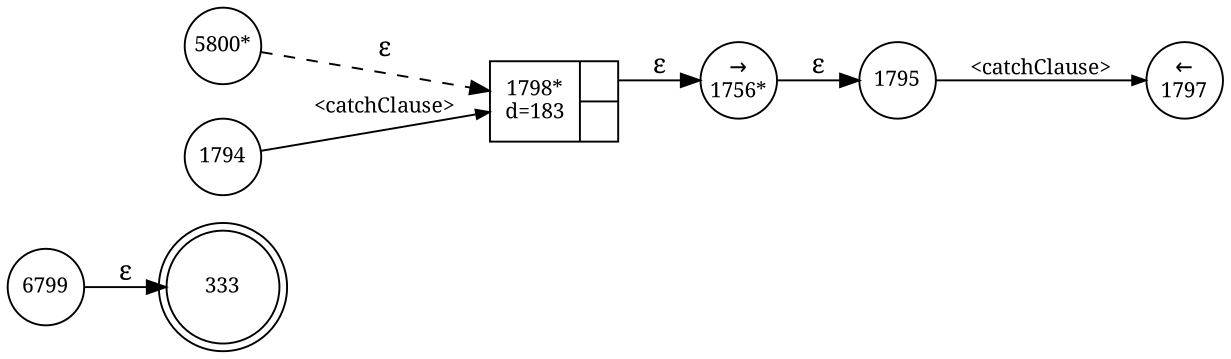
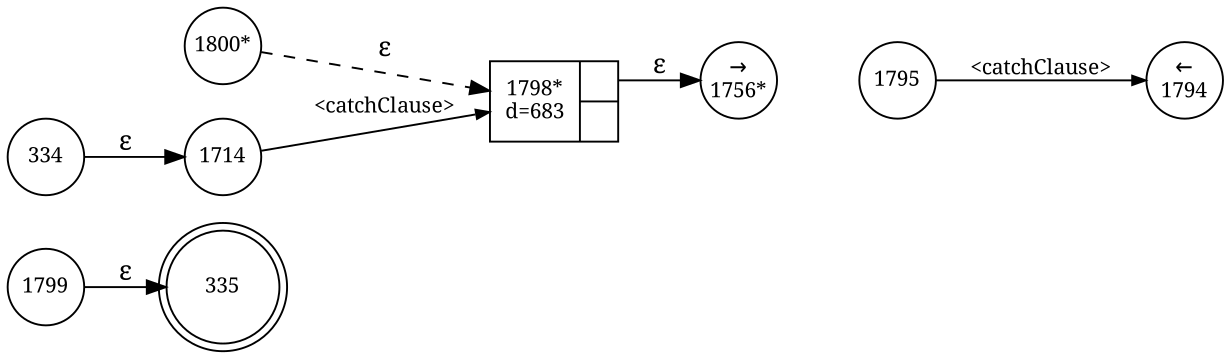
(223, 46) -> (223, 46)
(808, 80) -> none
(1185, 80) -> (1185, 80)
(535, 112) -> (535, 112)
none -> (46, 157)
(223, 157) -> (223, 157)
(46, 287) -> (46, 287)
(223, 287) -> (223, 287)
